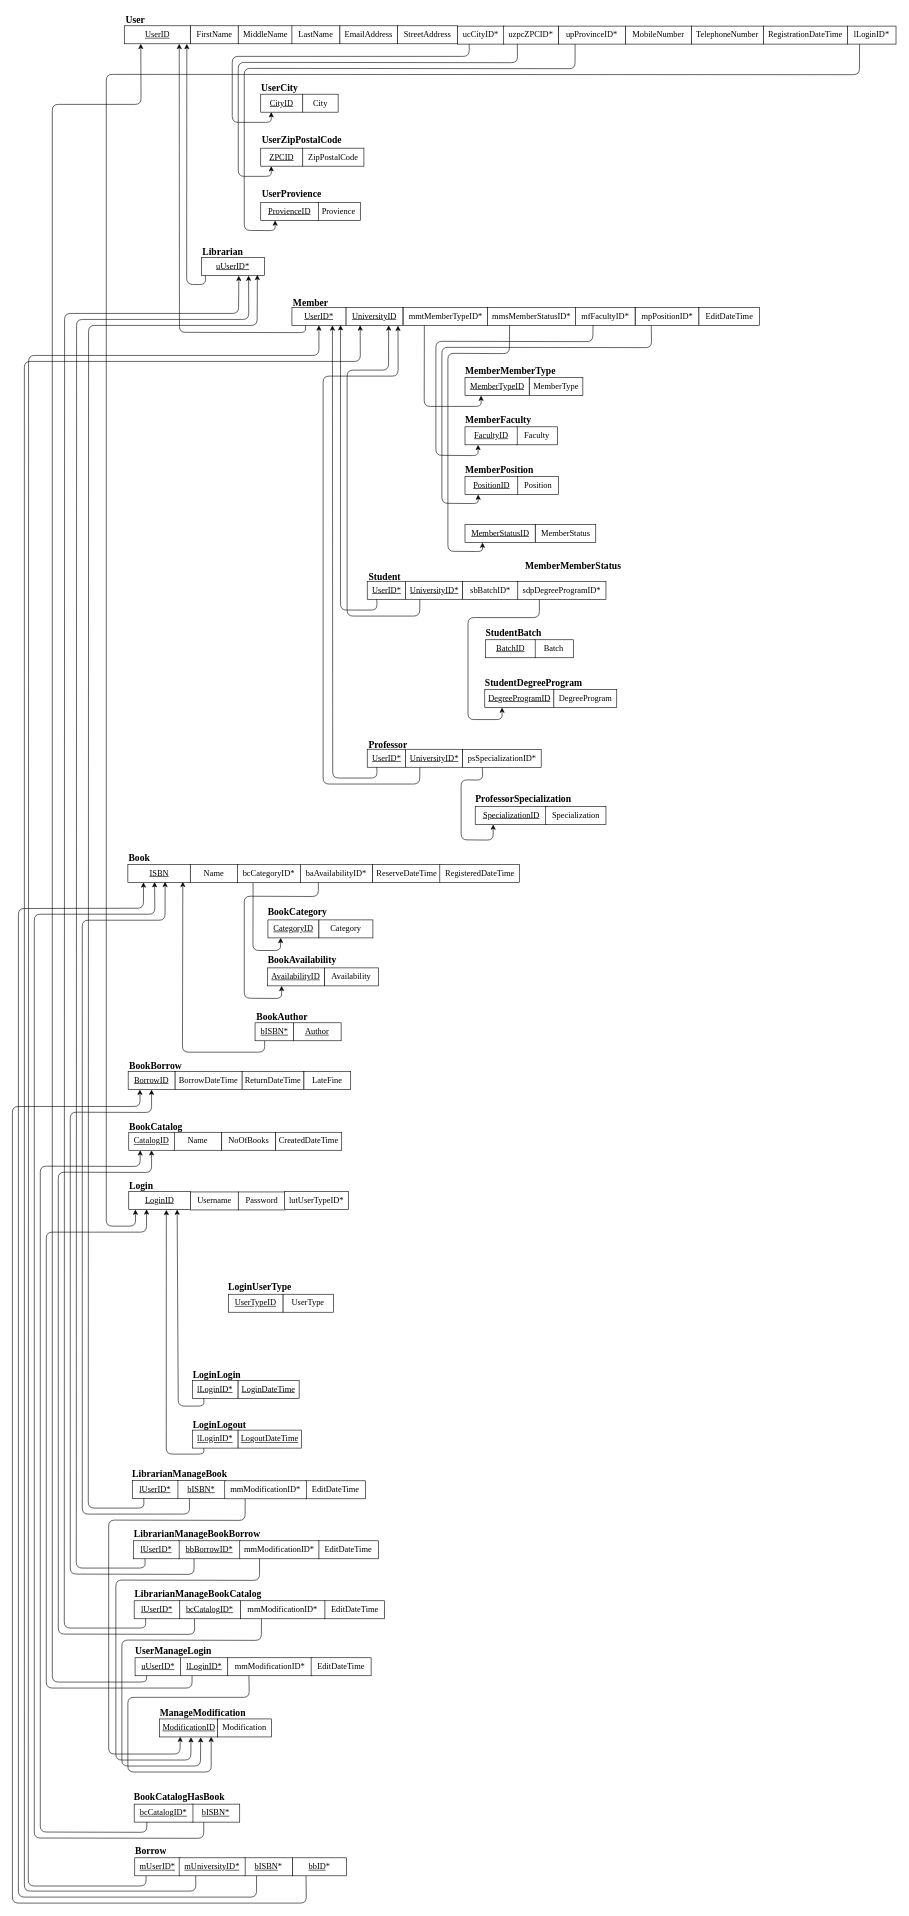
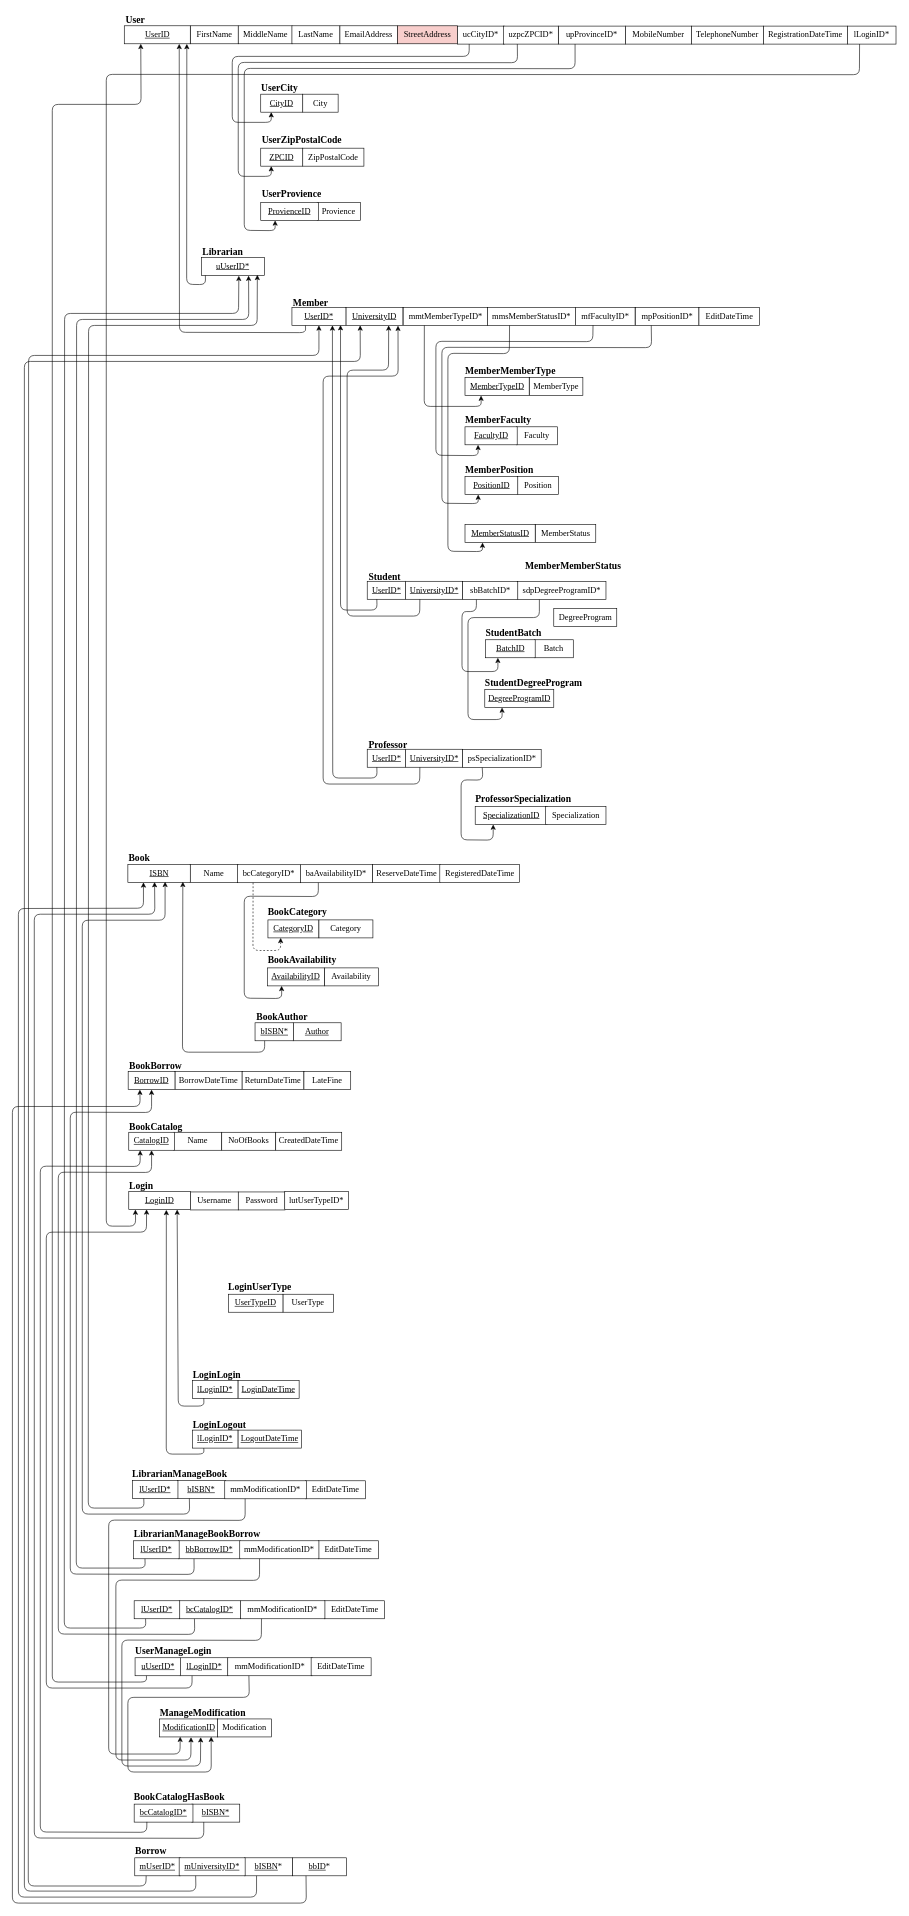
(428, 35) -> (428, 35)
none -> (476, 672)
(585, 699) -> (585, 618)
(253, 934) -> (253, 934)
(196, 1593) -> none
